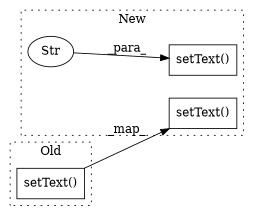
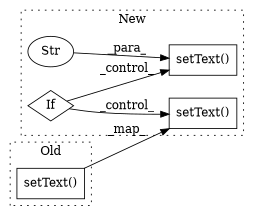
none -> (51, 106)
